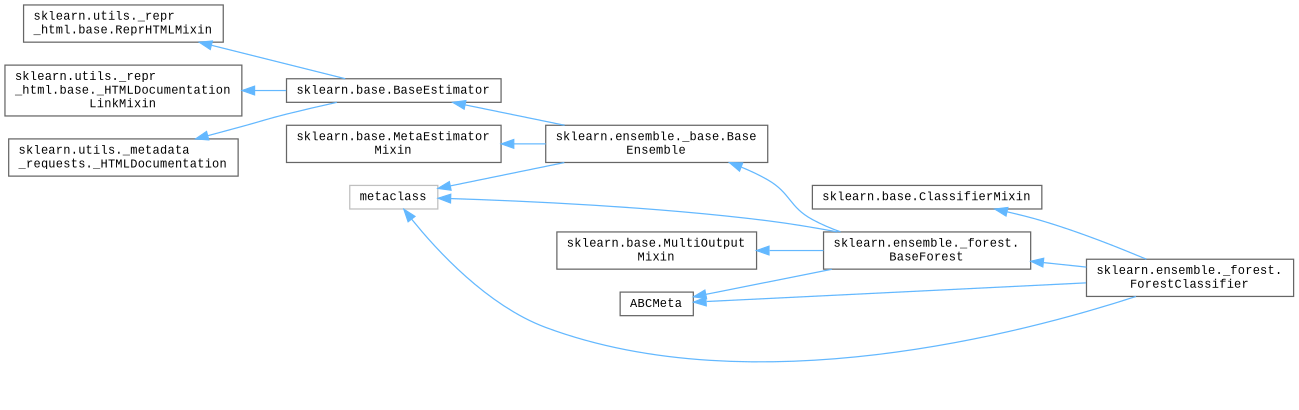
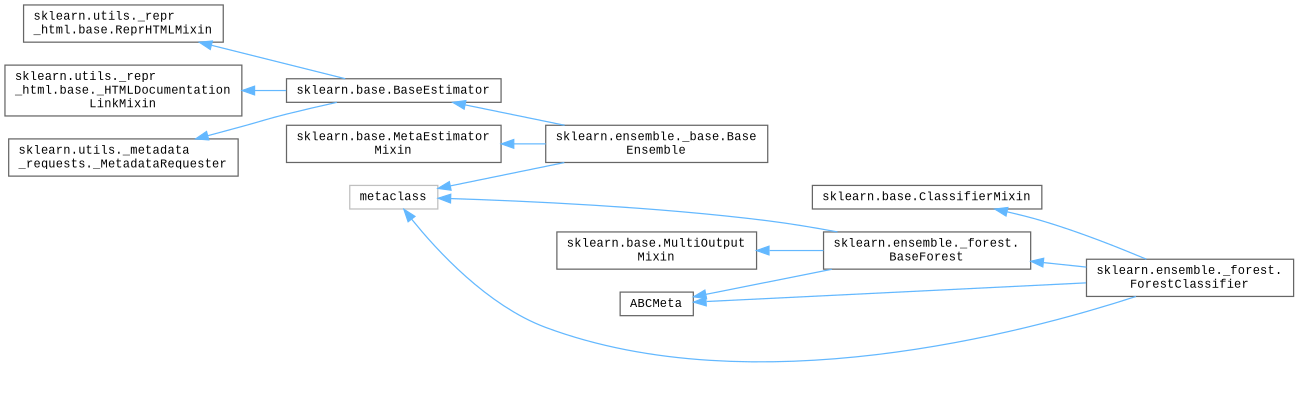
(123, 158) -> (123, 158)
(790, 200) -> none
